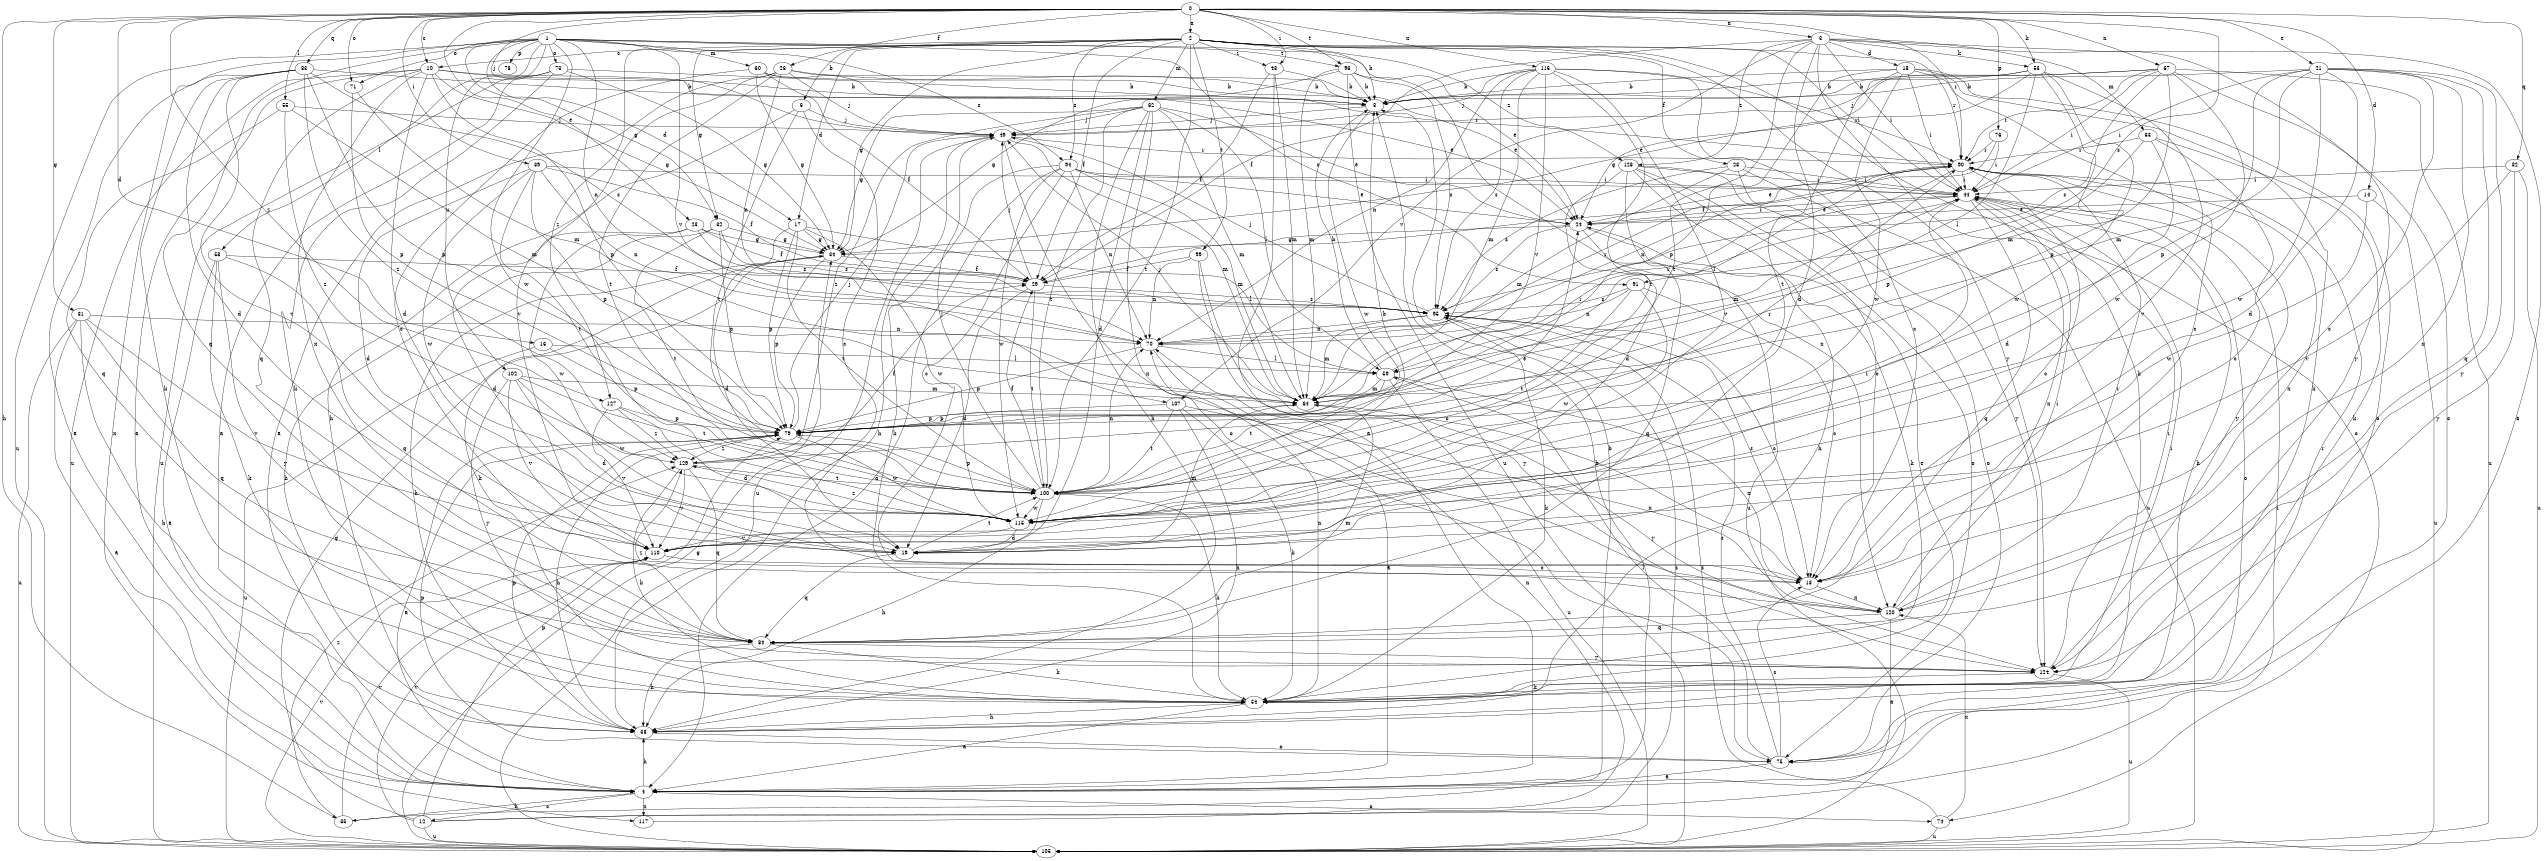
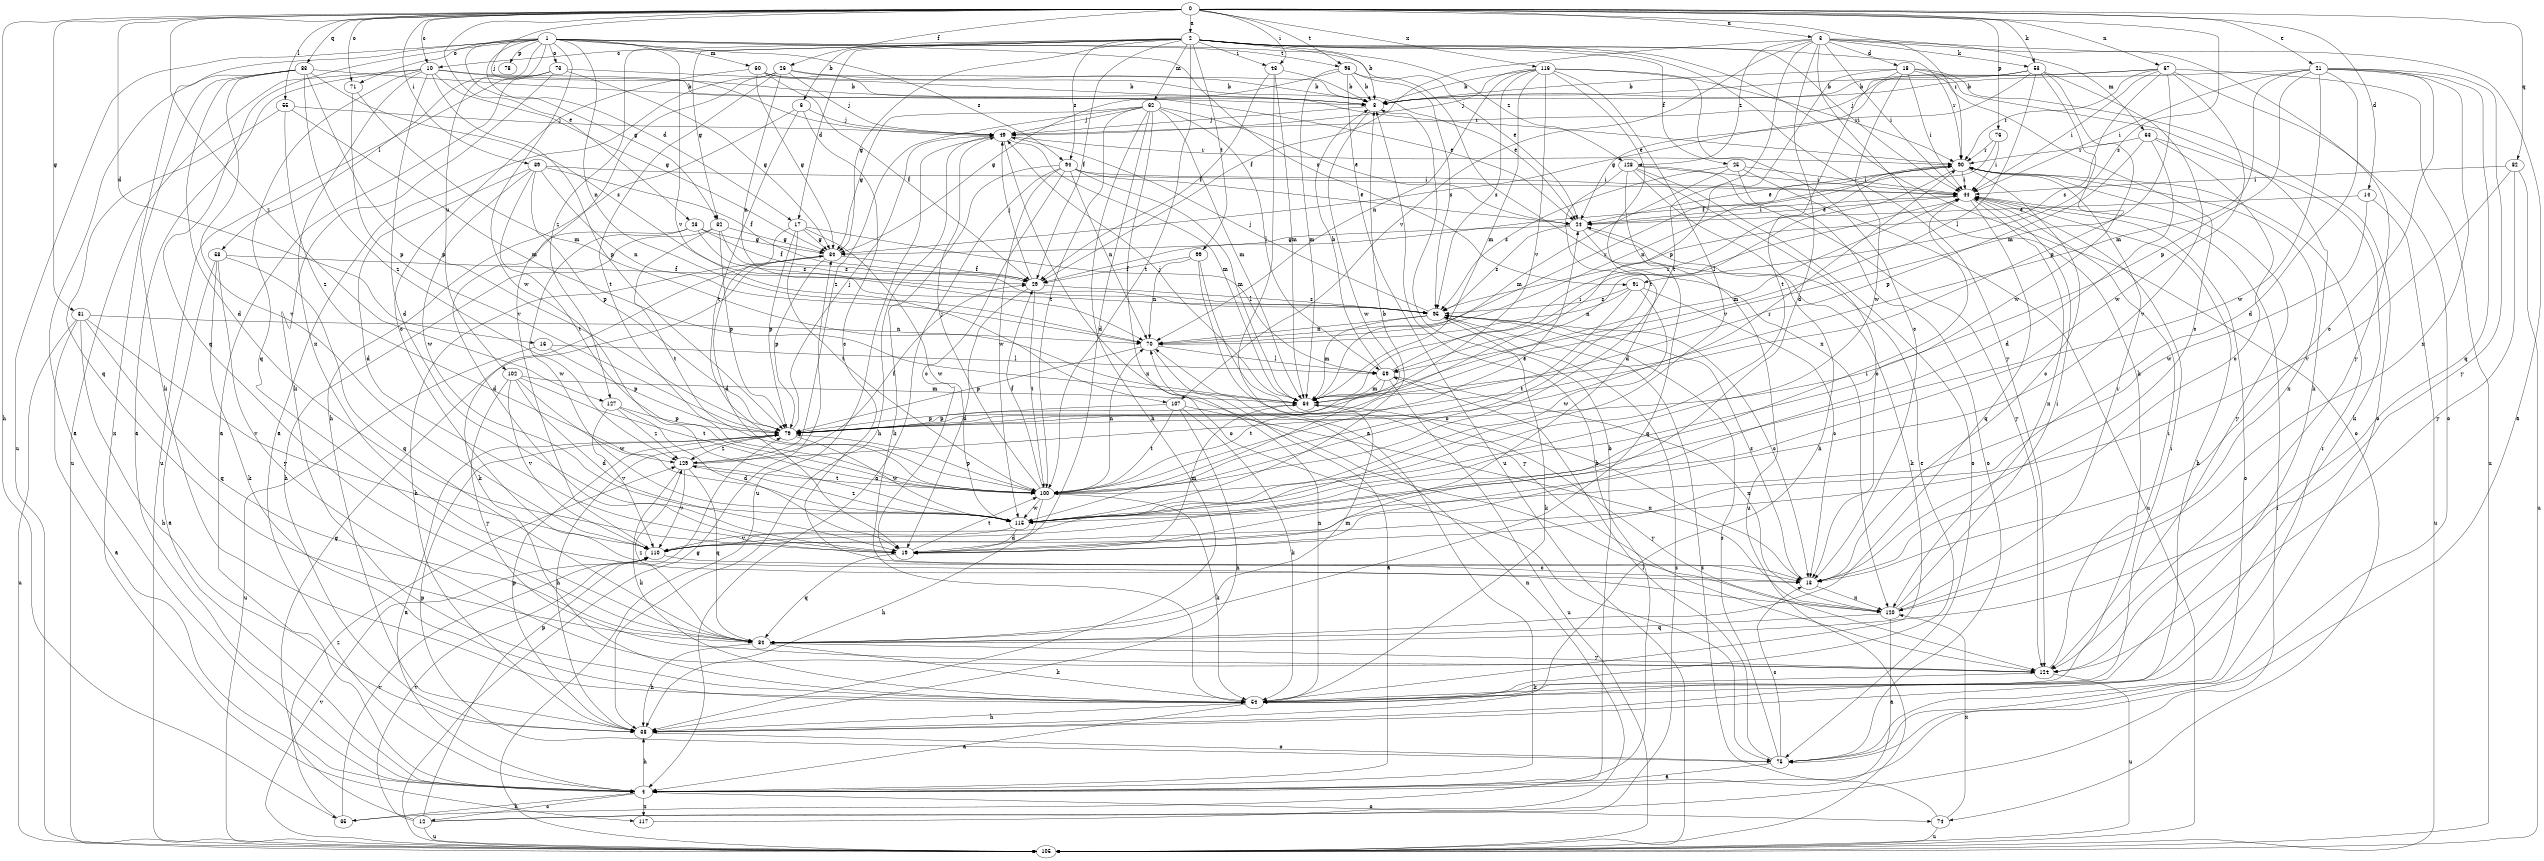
(1736, 165) -> (1736, 165)
